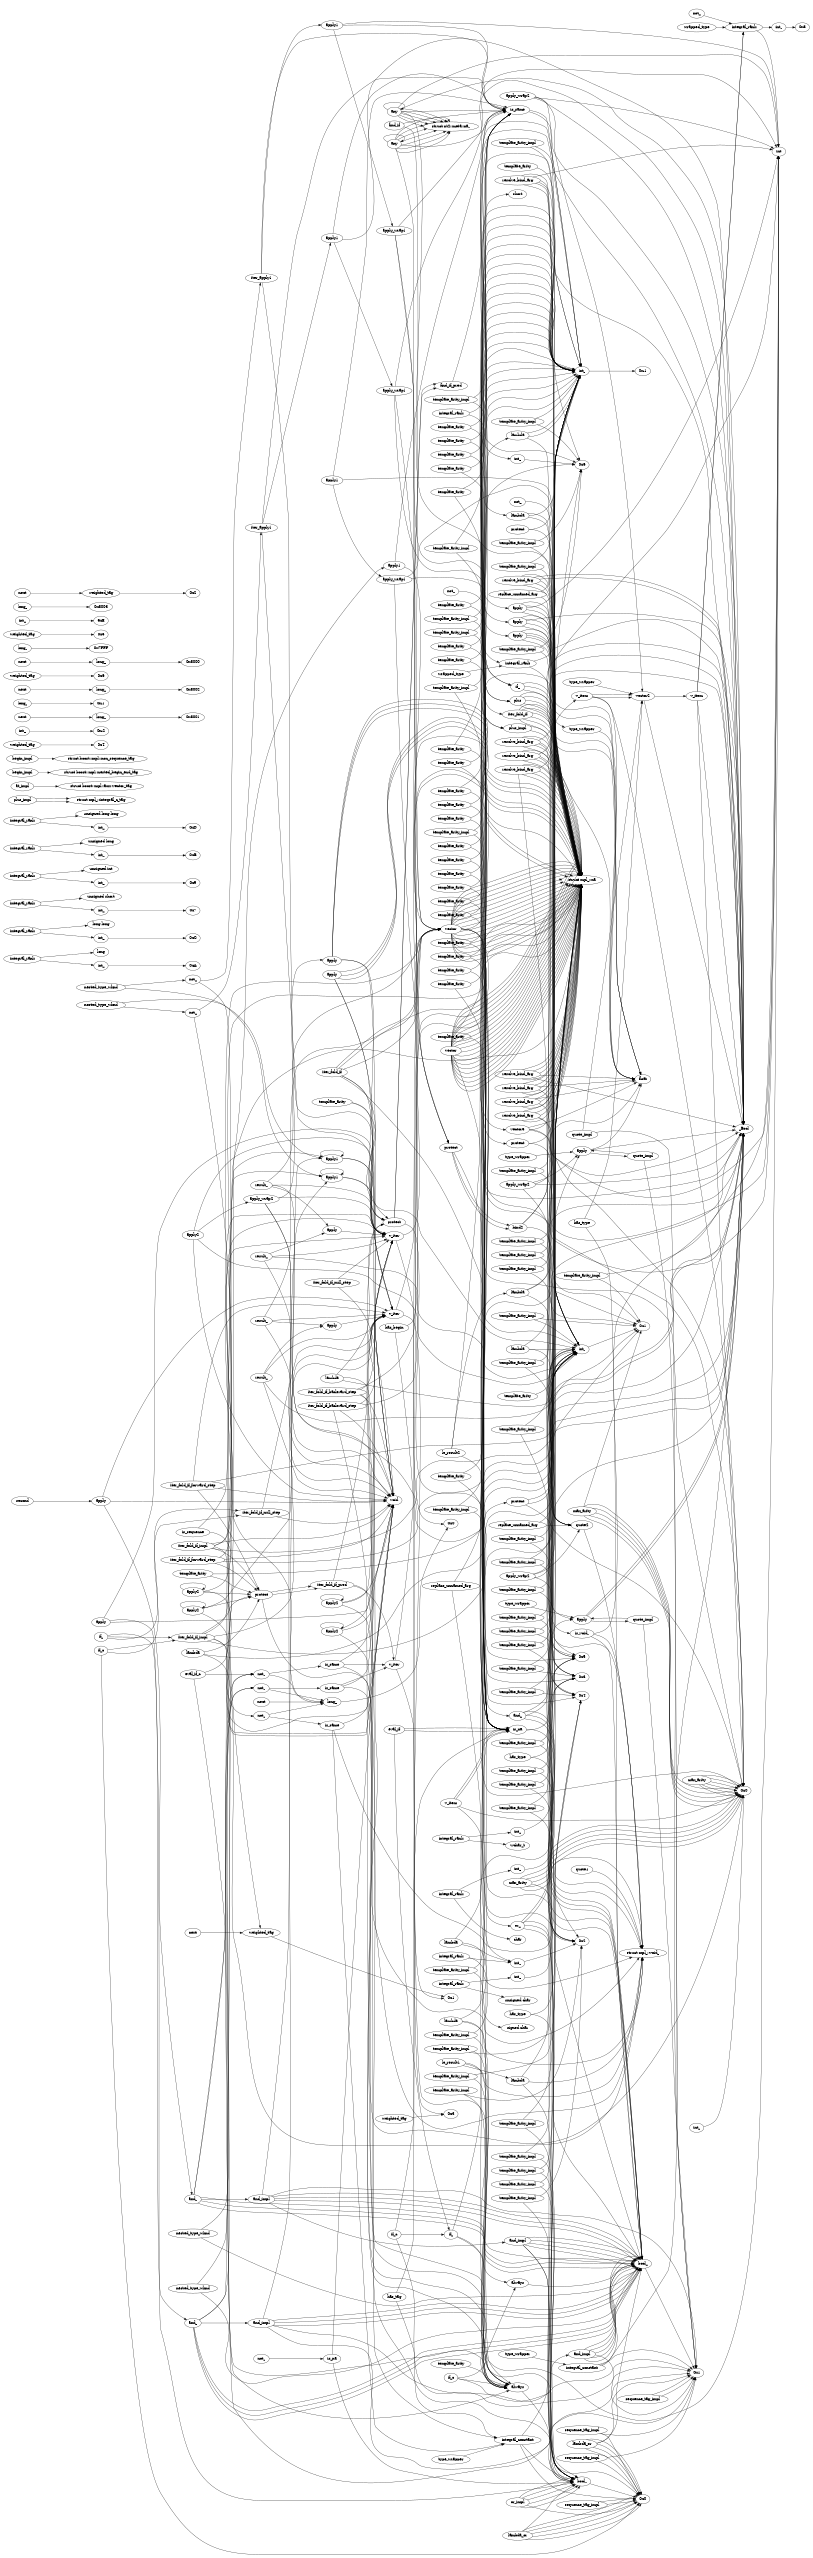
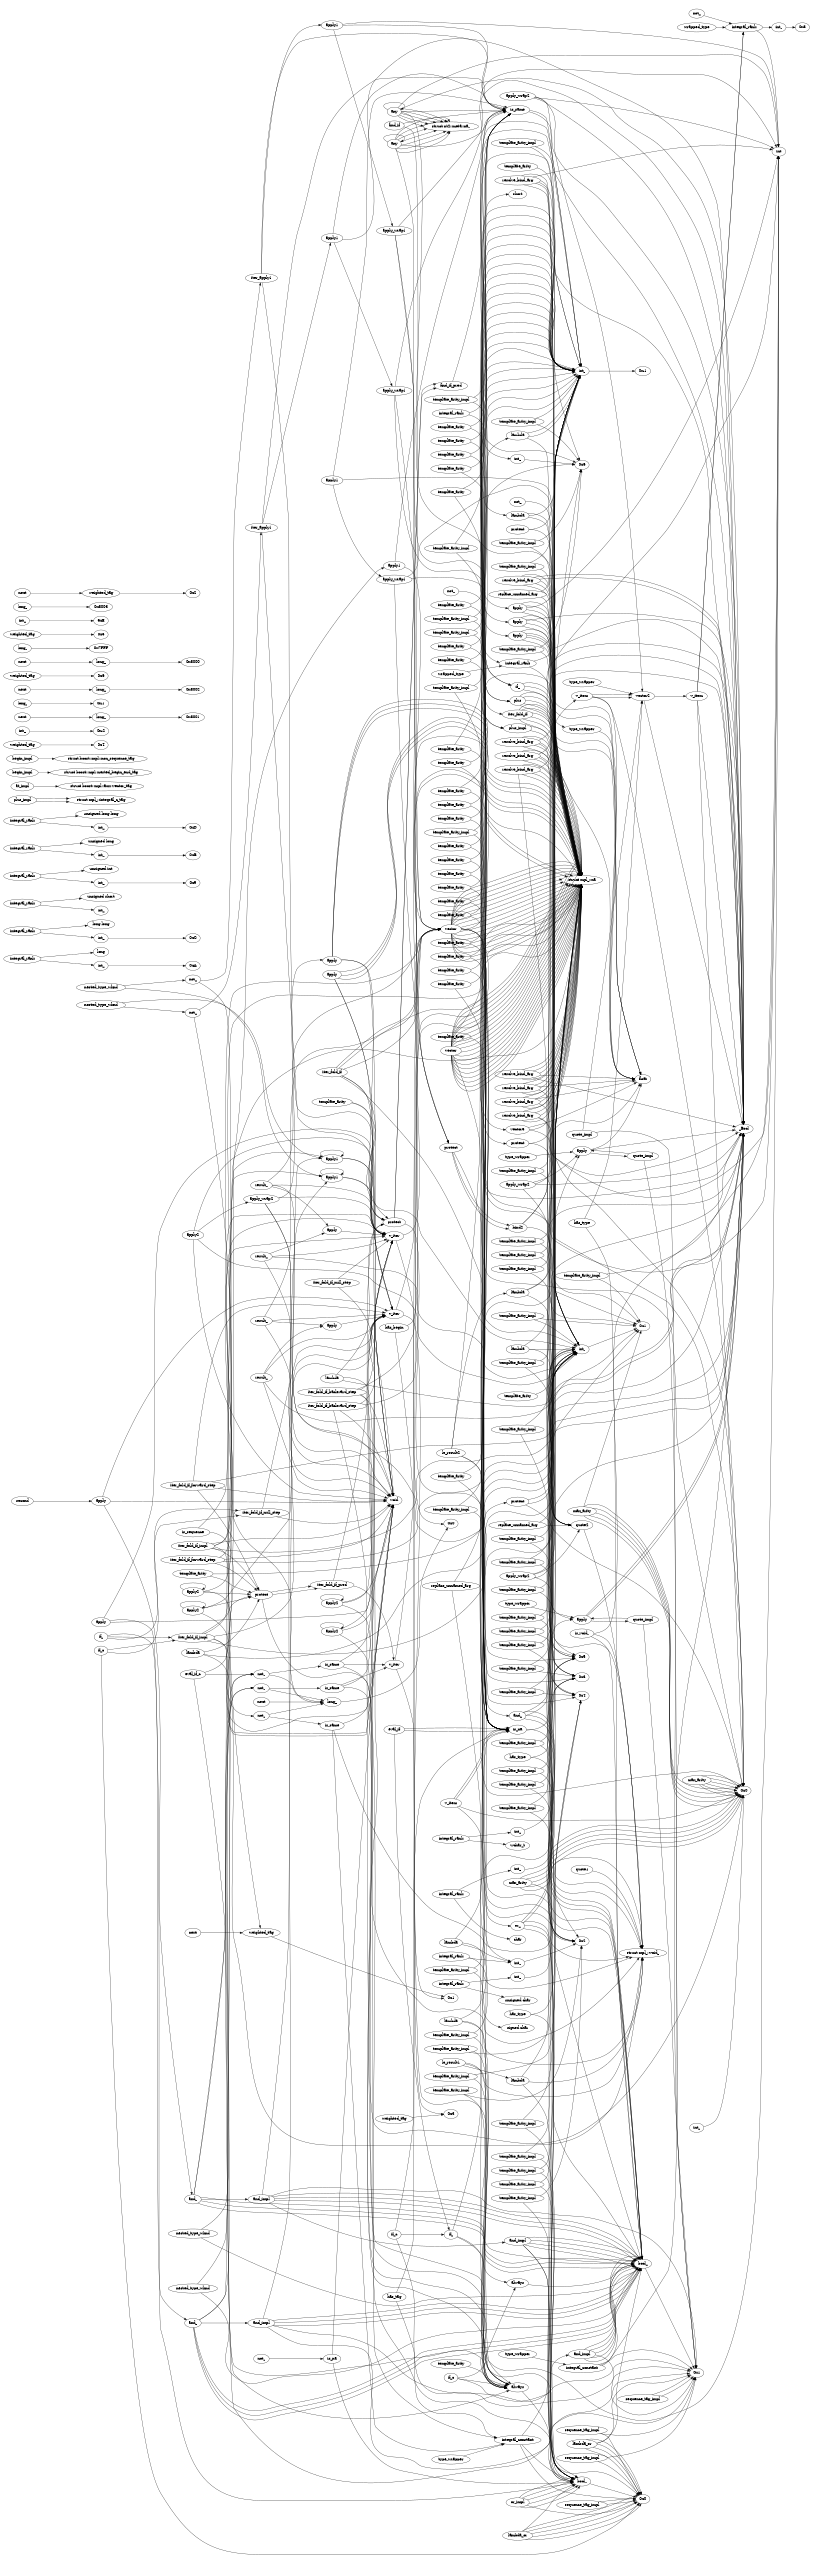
(193, 911) -> none
(766, 1141) -> none
(551, 1427) -> (551, 1373)
(387, 2020) -> (491, 1902)
